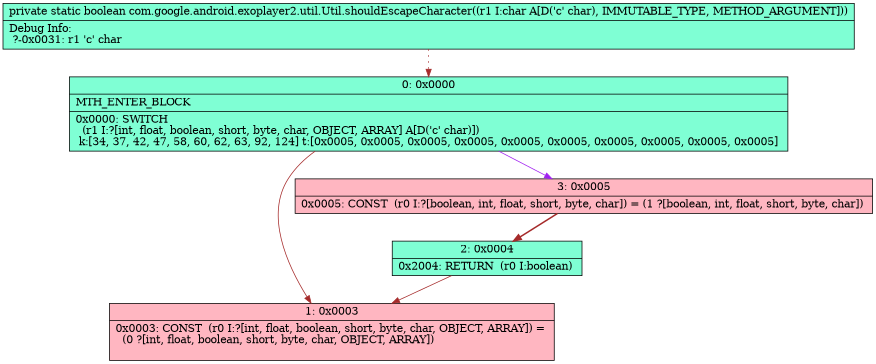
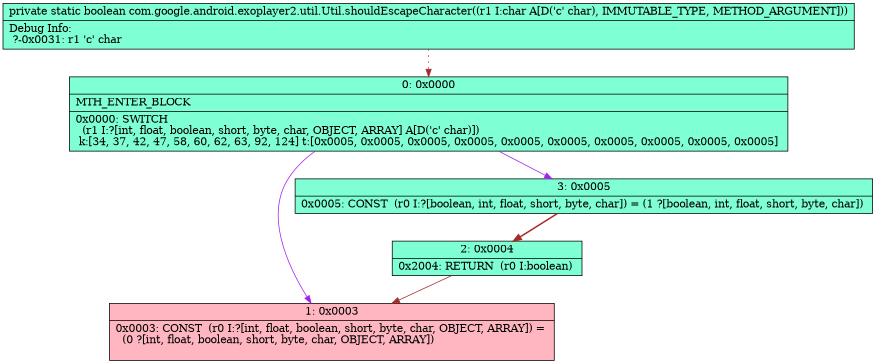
(584, 196) -> (584, 196)
(279, 220) -> (279, 220)
